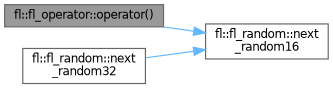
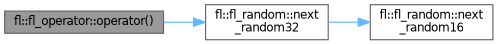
(179, 29) -> (179, 22)
